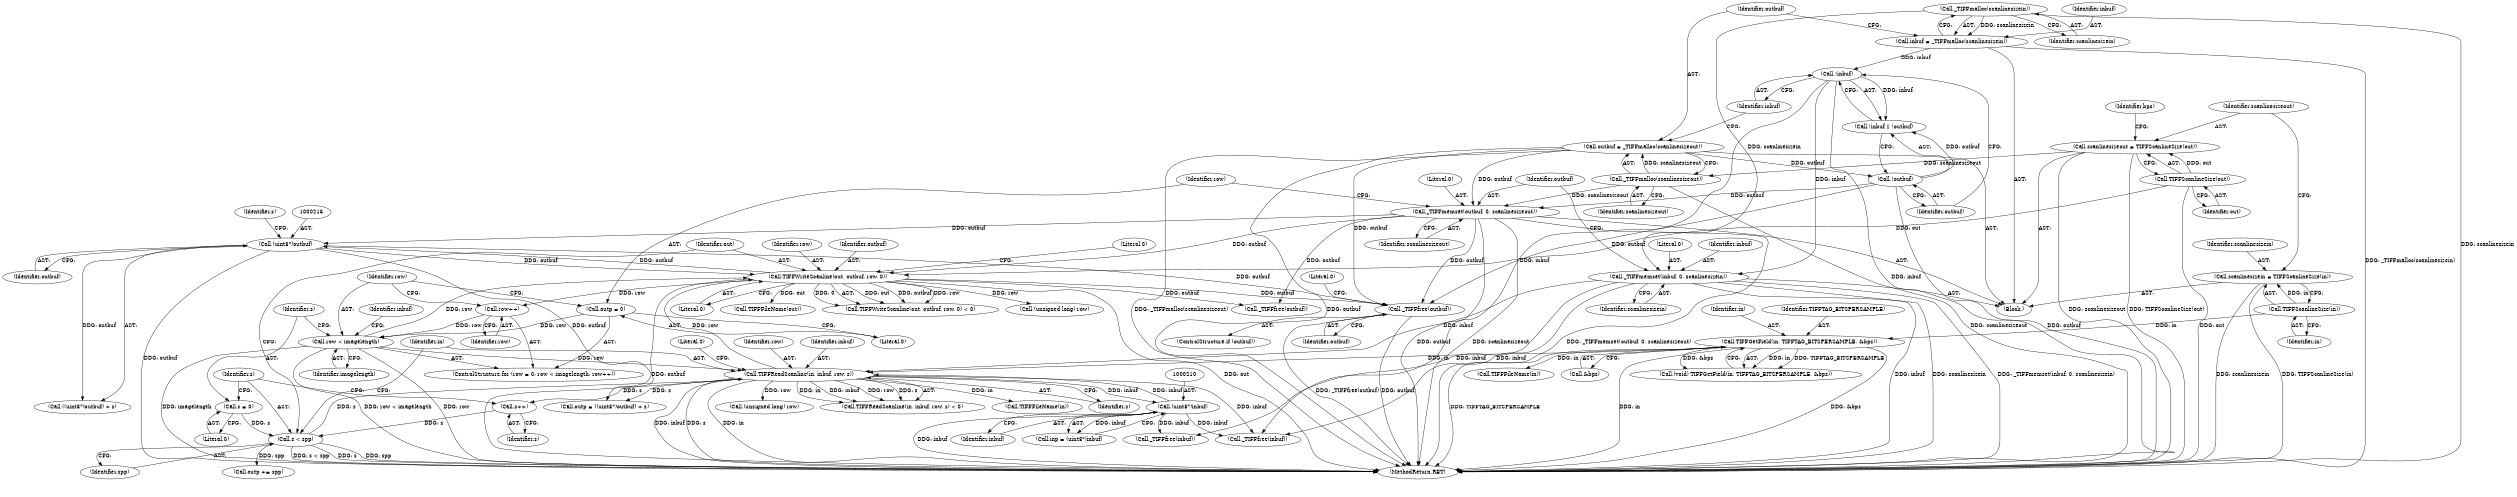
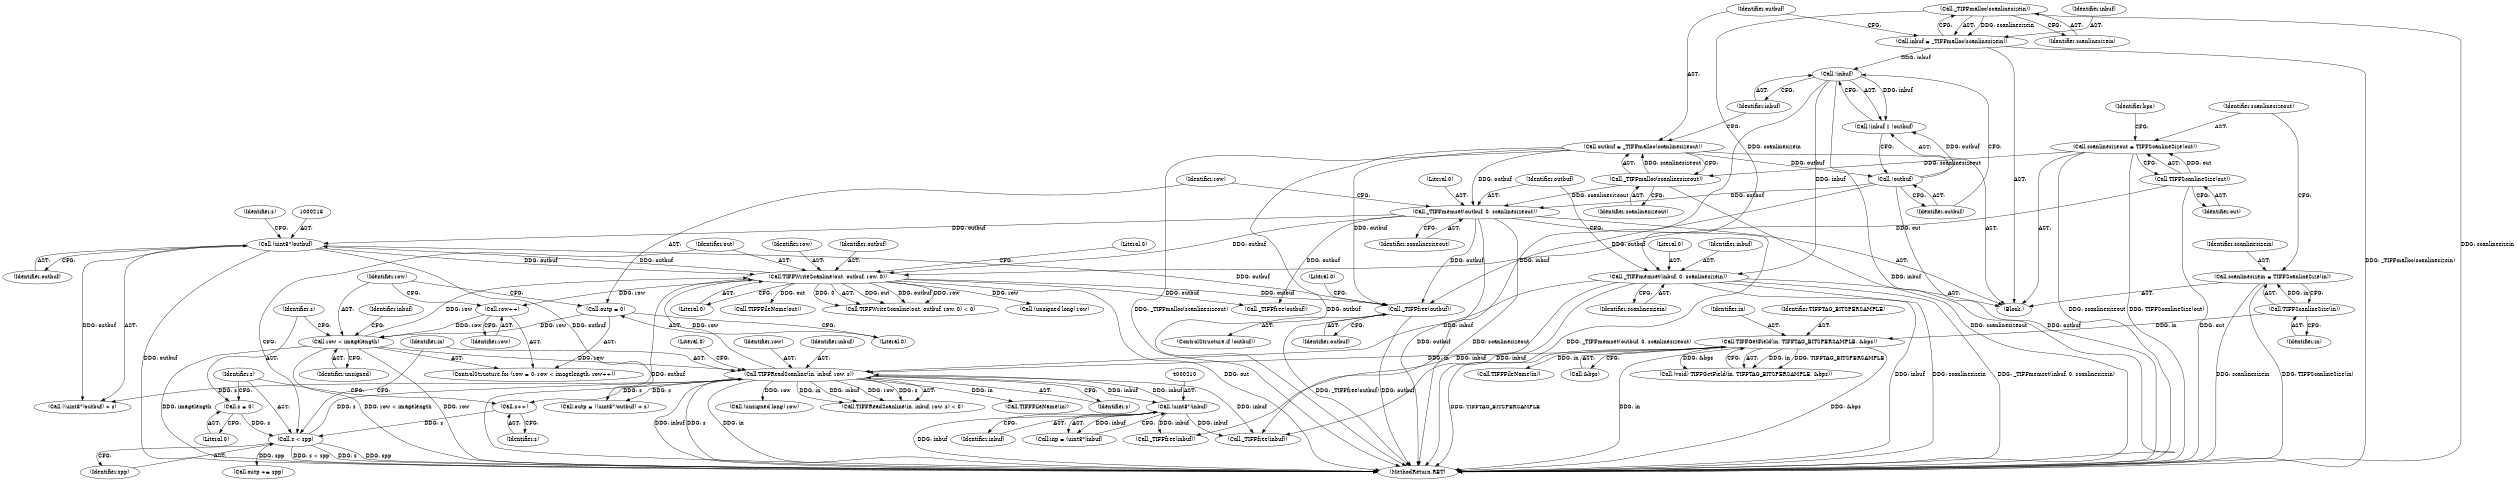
(344, 375) -> (344, 375)
(1185, 375) -> (1185, 375)
none -> (429, 384)
